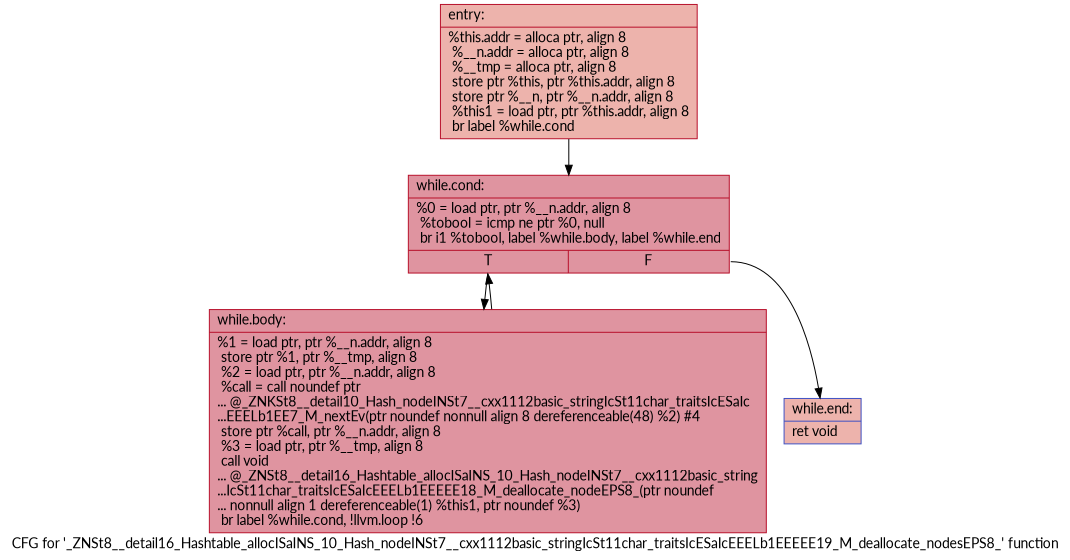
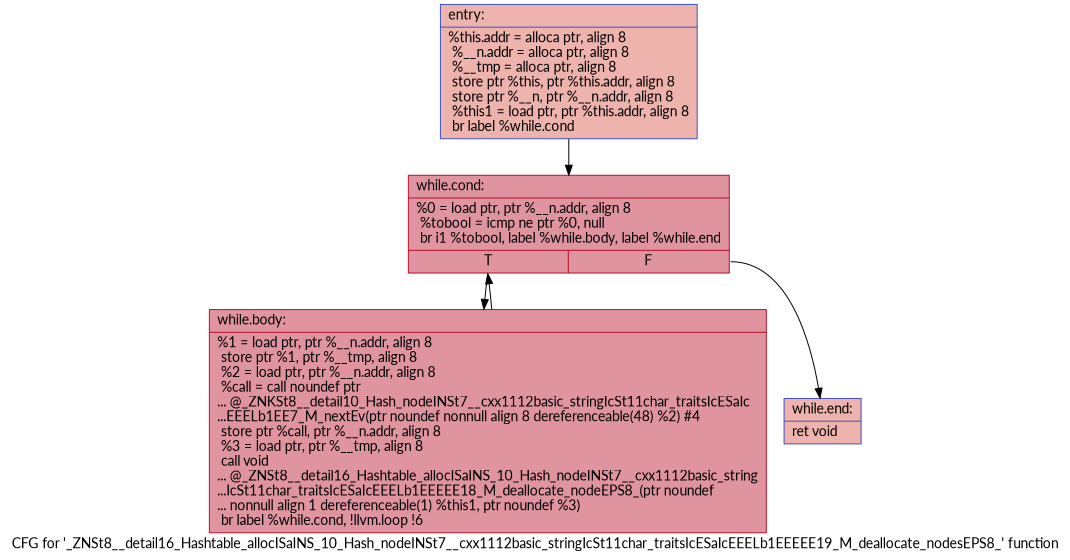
(569, 72) -> (569, 72)
